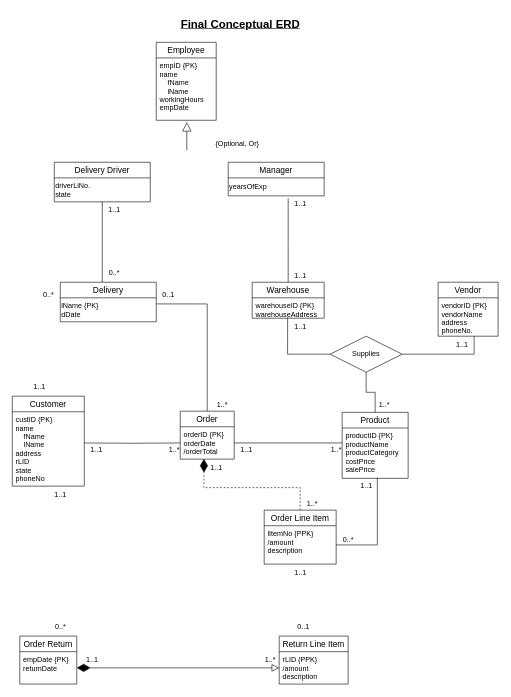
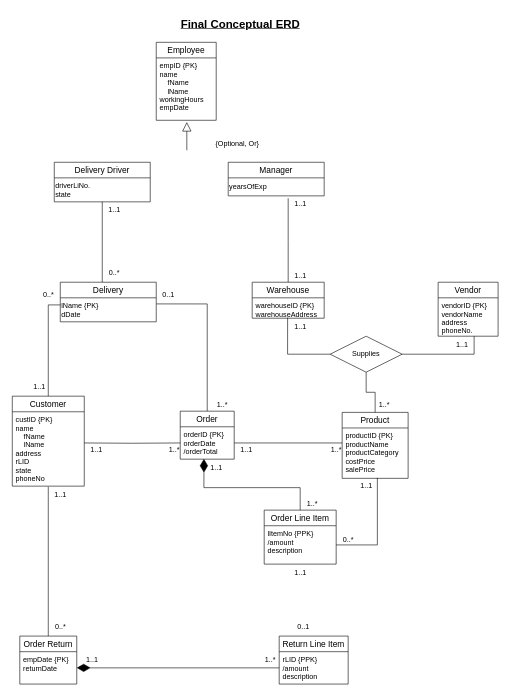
none -> (48, 346)
(255, 488) -> (255, 488)
none -> (48, 562)
(270, 668) -> (273, 668)
